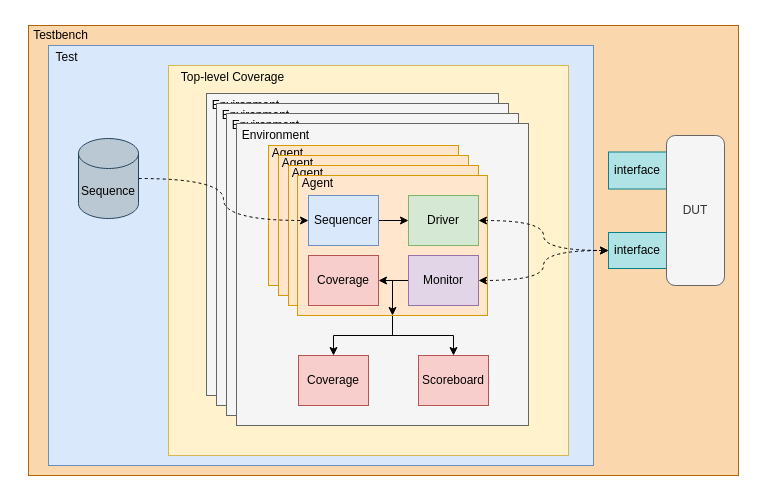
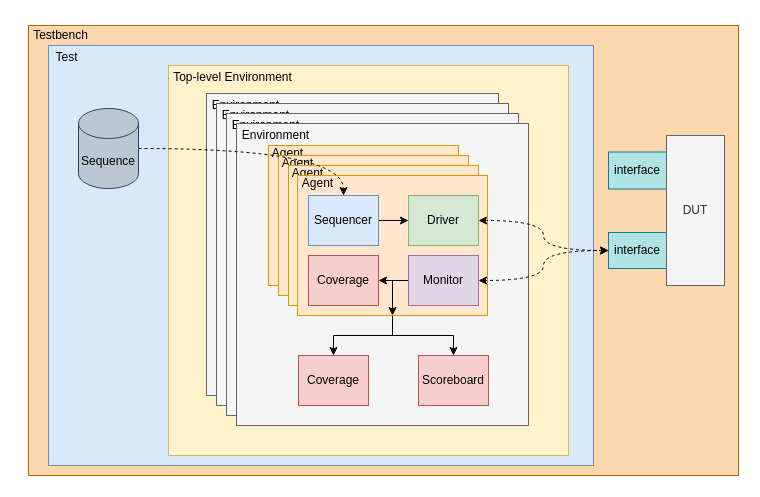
(233, 78) -> (233, 78)
(109, 179) -> (109, 149)
(696, 211) -> (696, 211)
